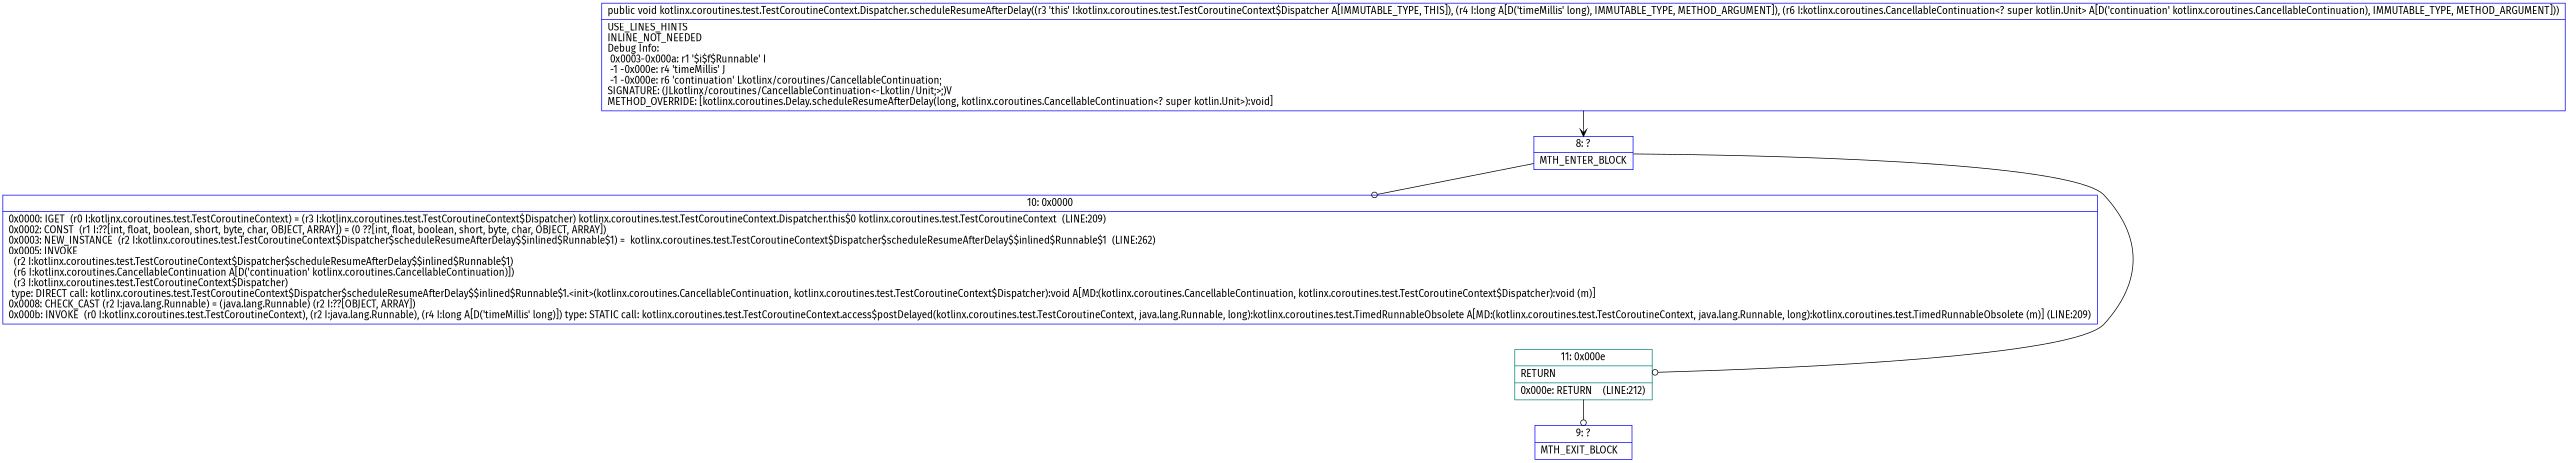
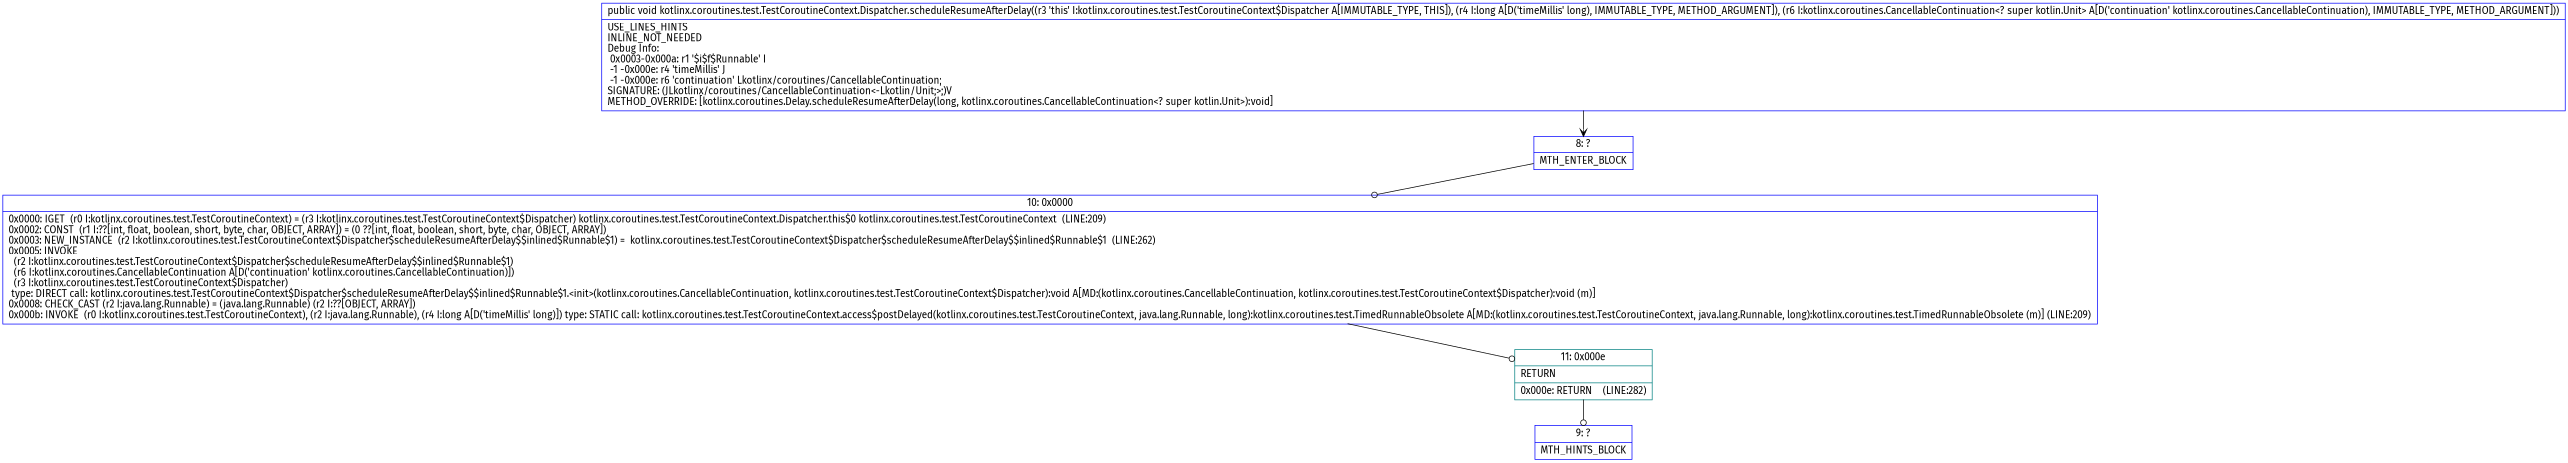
(2132, 248) -> (1428, 341)
(1583, 391) -> (1583, 391)
(1579, 450) -> (1583, 450)
